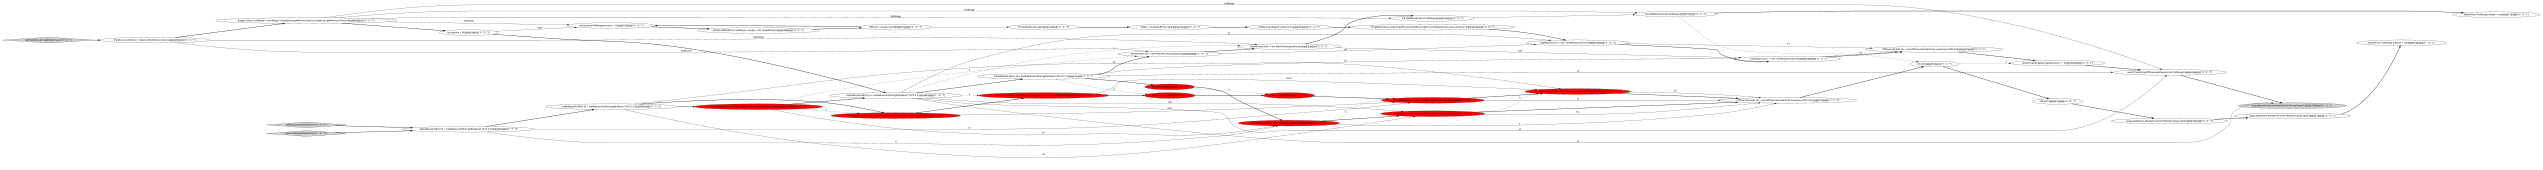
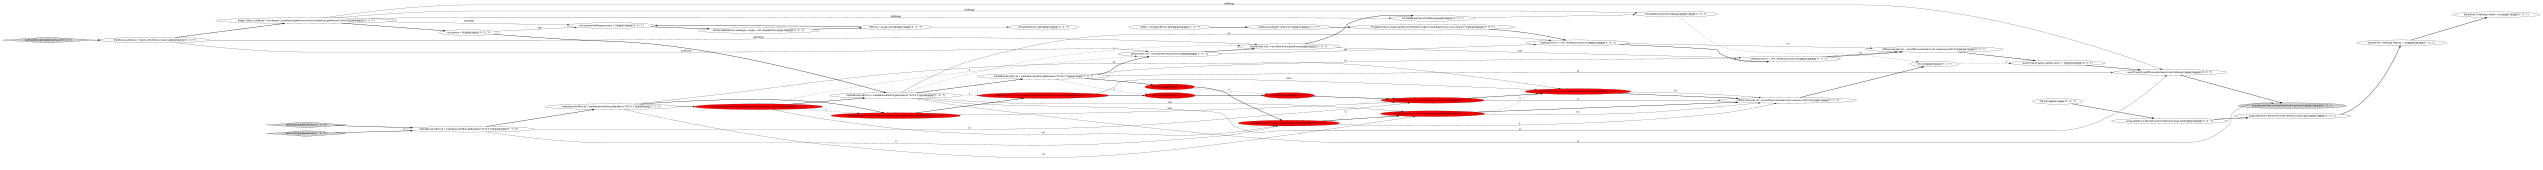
(2088, 11) -> (2448, 29)
(1103, 27) -> none
(1995, 82) -> none
